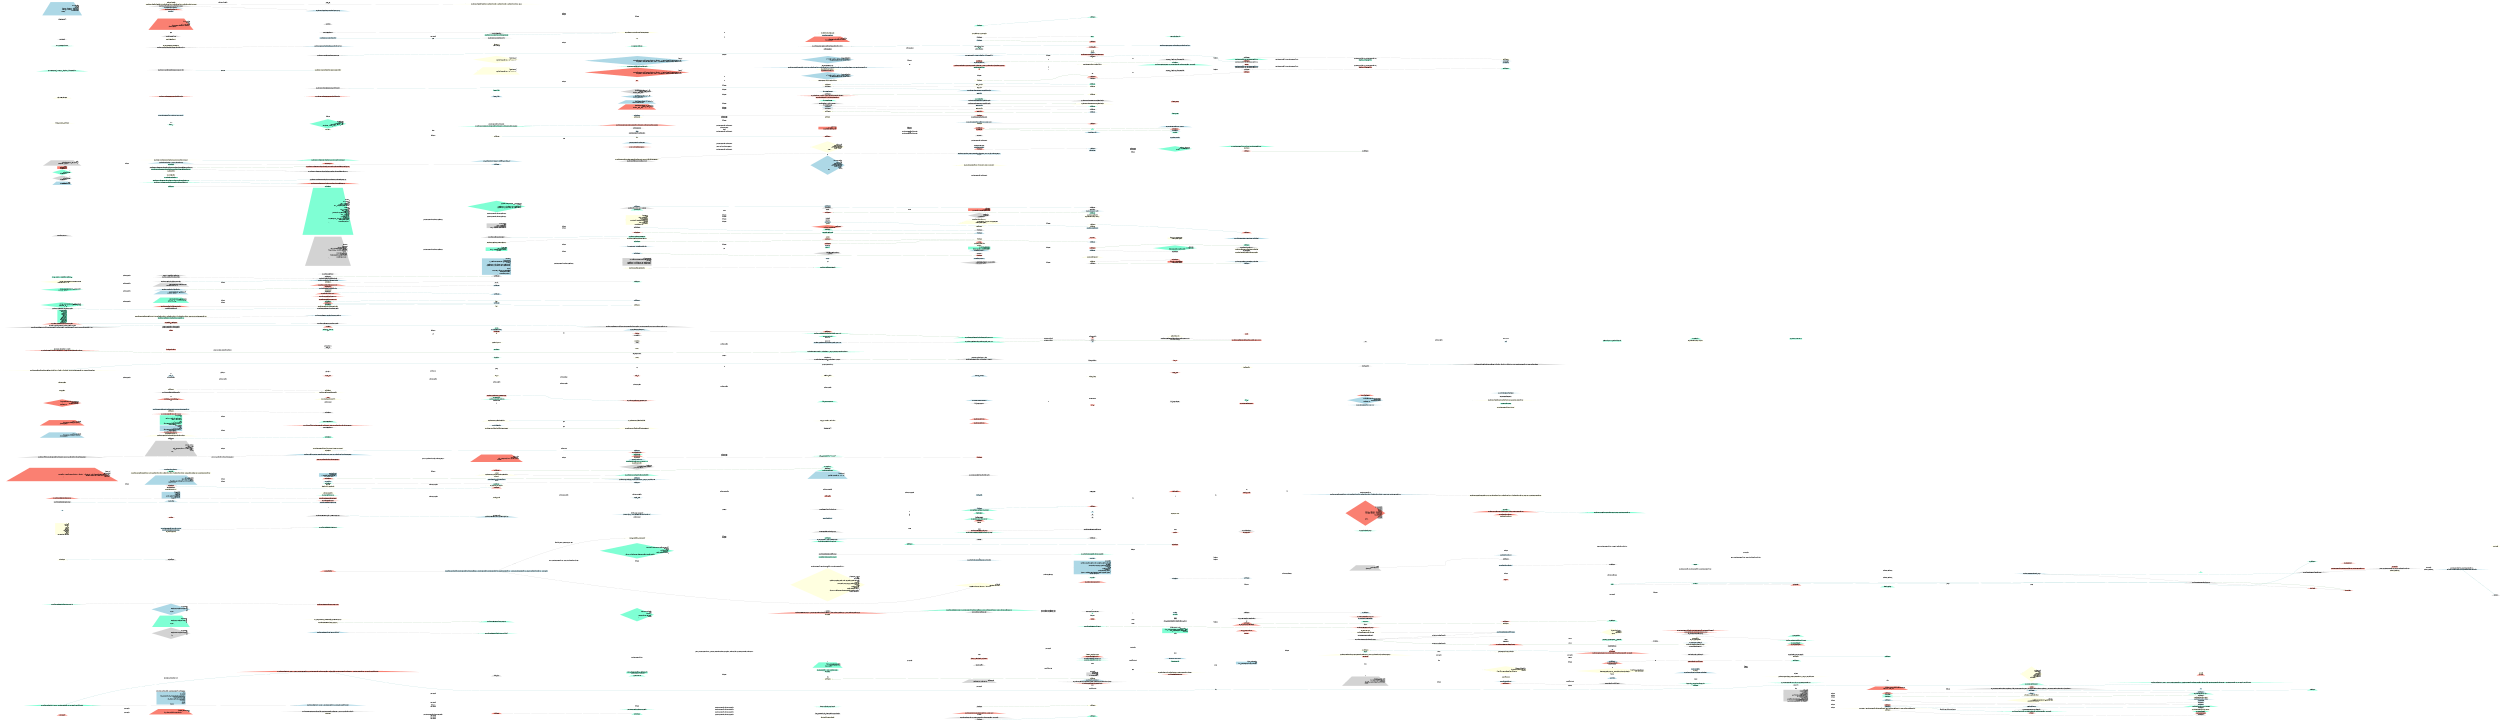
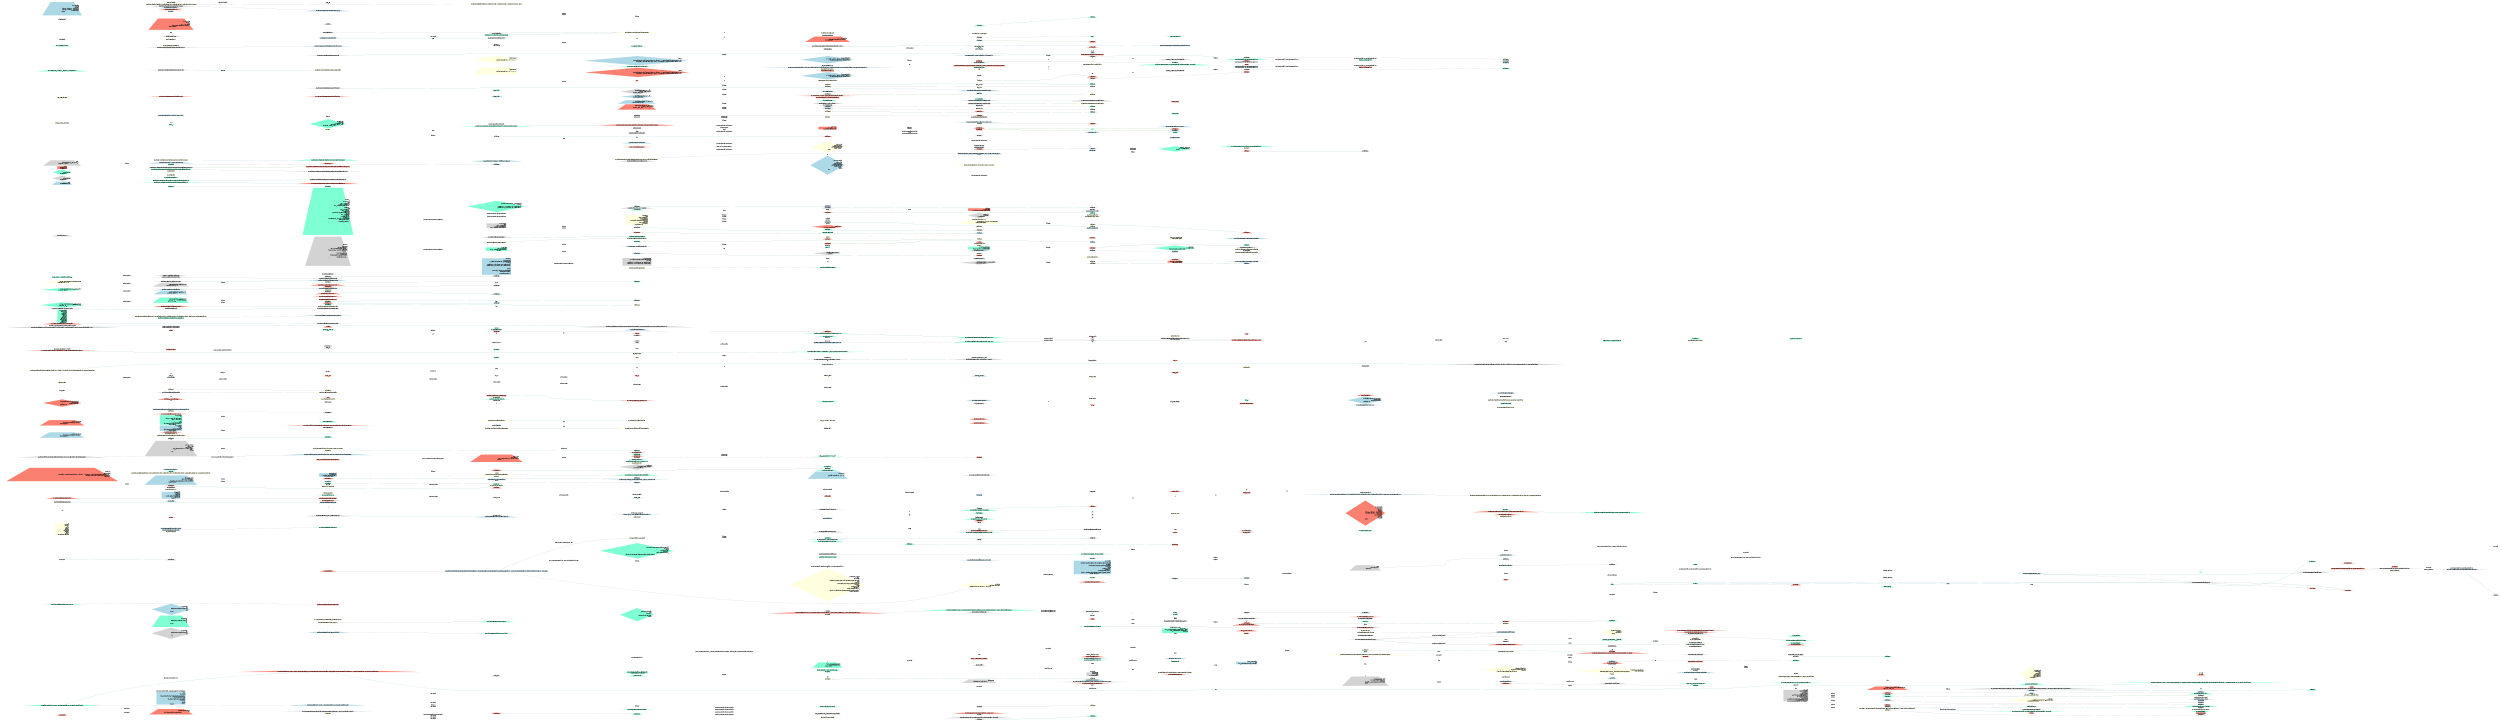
(171, 323) -> none
